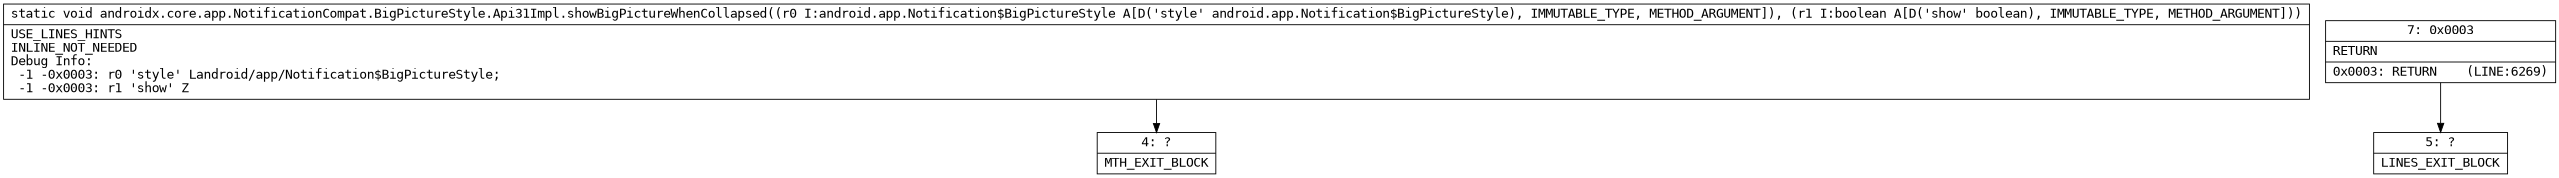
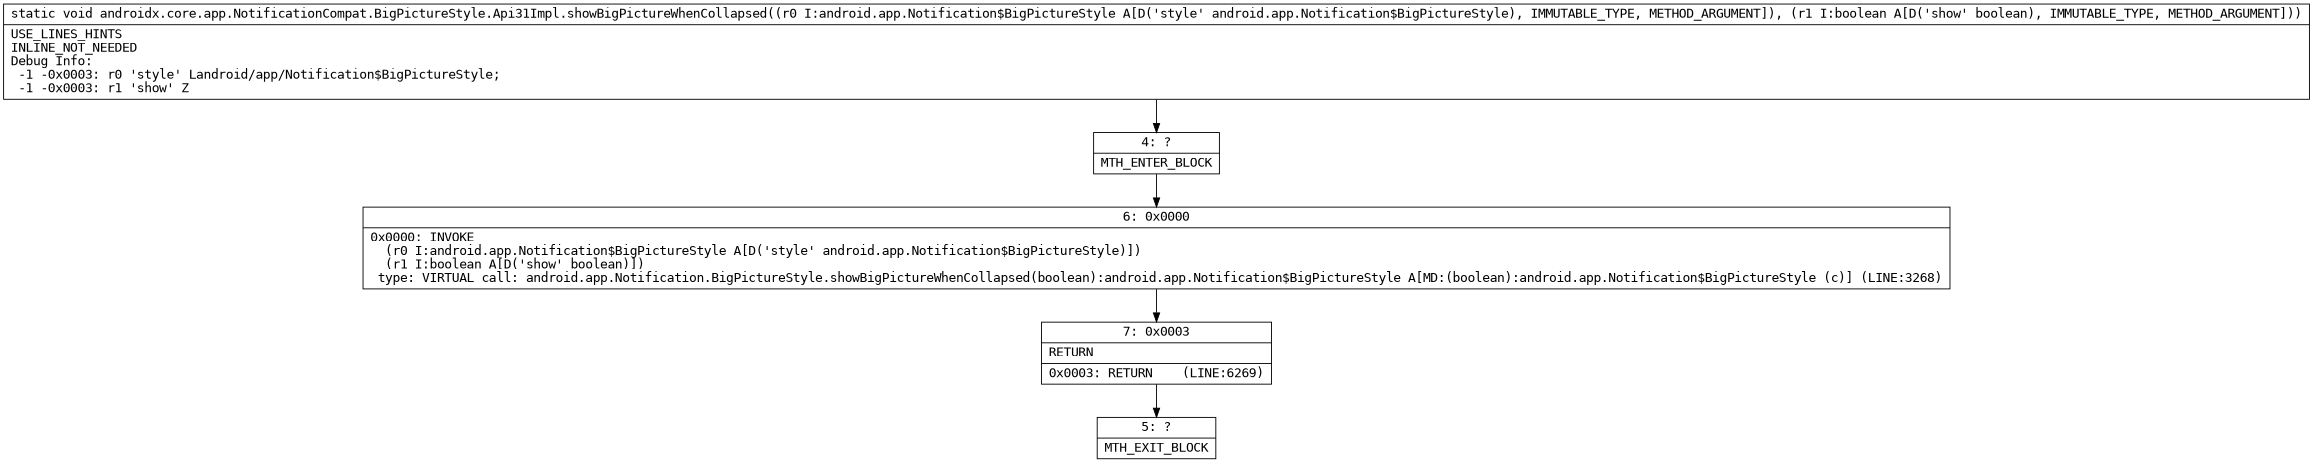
(1157, 163) -> (1157, 163)
(2441, 163) -> (1157, 448)
none -> (1157, 248)
